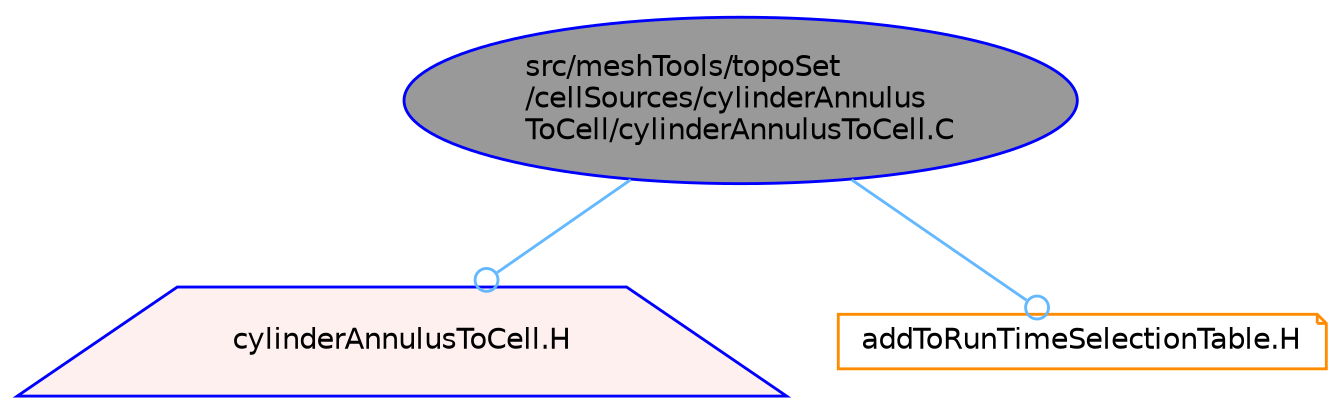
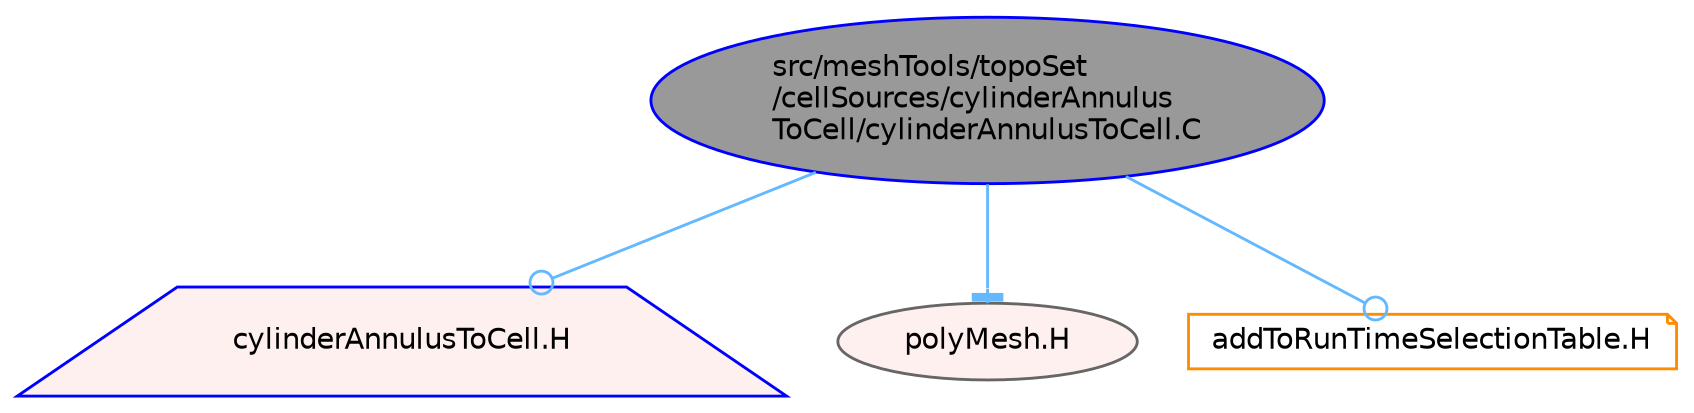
none -> (988, 342)
